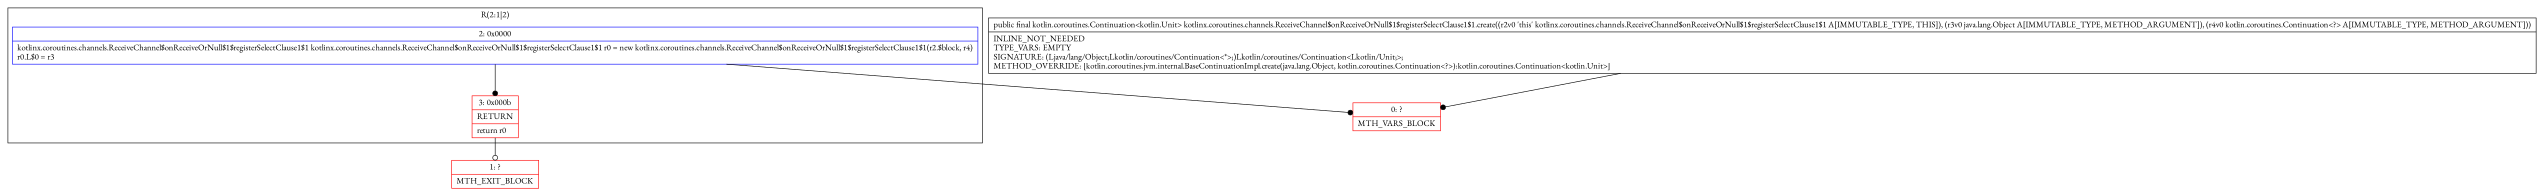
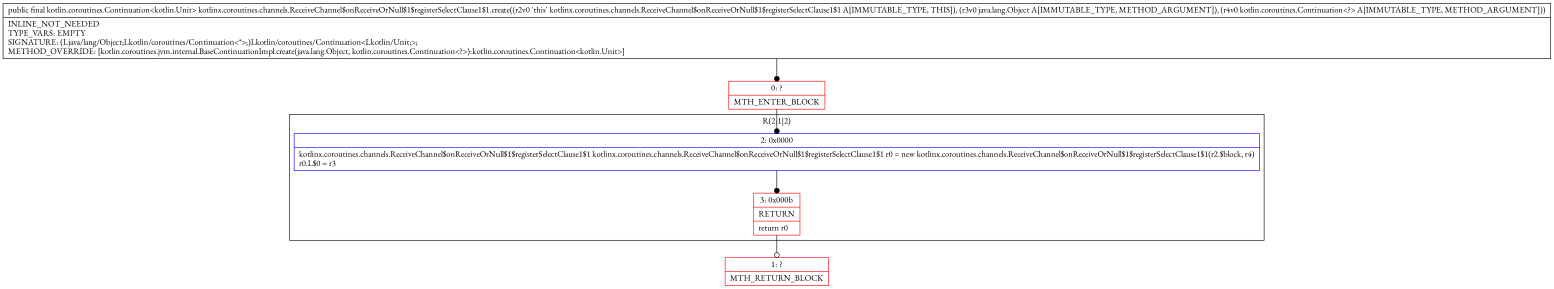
(1037, 88) -> (777, 119)
(1397, 123) -> (777, 102)
(495, 181) -> (777, 278)
